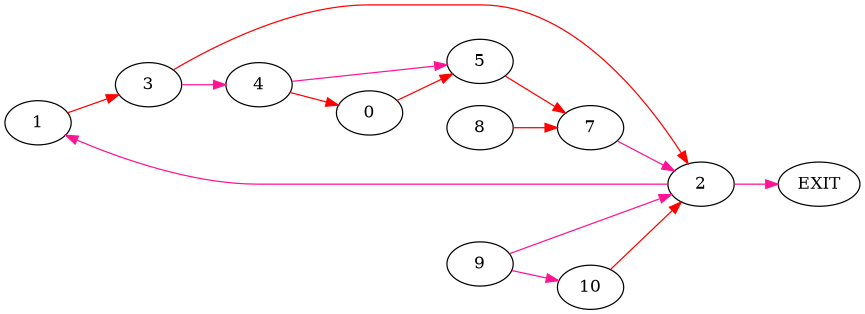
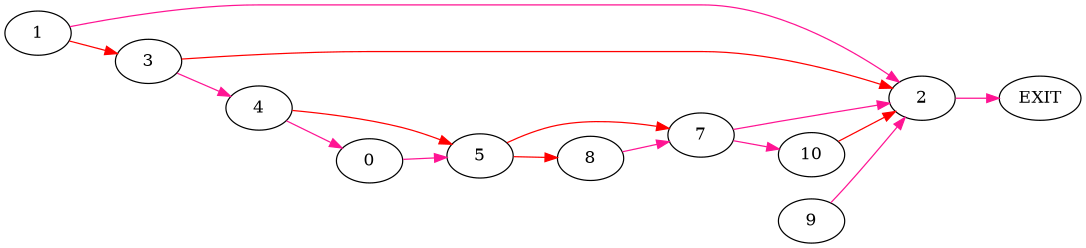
(363, 74) -> (367, 120)
(419, 90) -> (419, 159)
(308, 97) -> (309, 132)
(529, 128) -> (640, 148)
none -> (529, 157)
(369, 184) -> (486, 5)
(529, 274) -> (750, 144)
